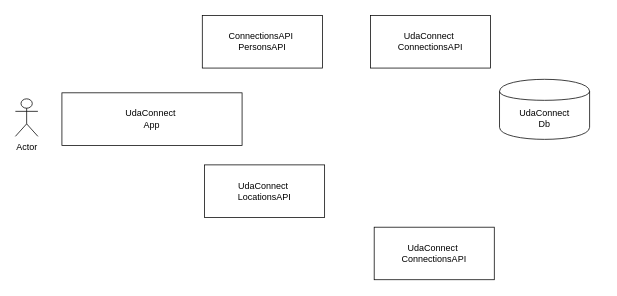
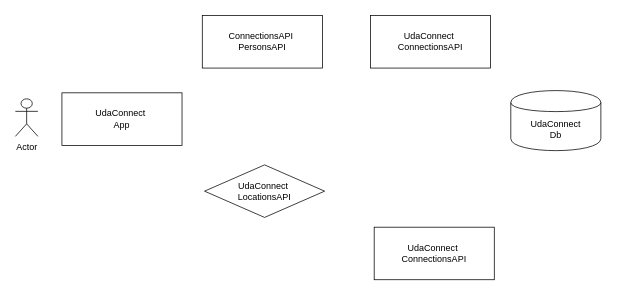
(544, 109) -> (555, 120)
(152, 119) -> (122, 119)
(264, 191) -> (264, 191)
